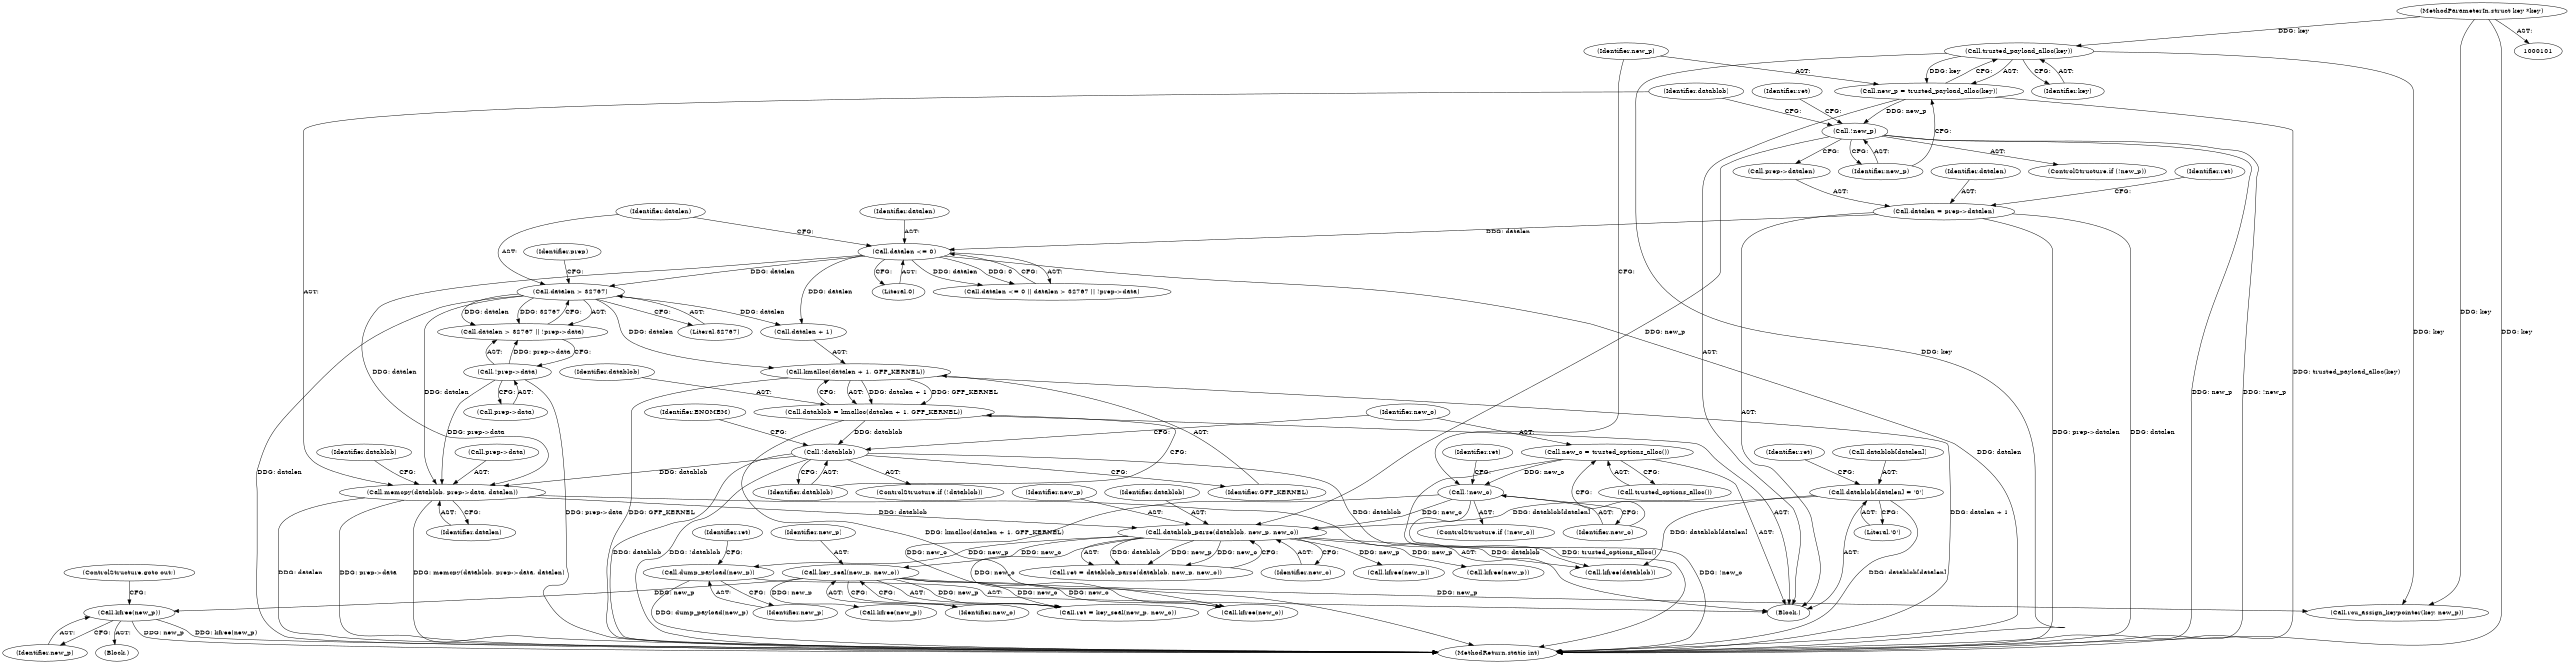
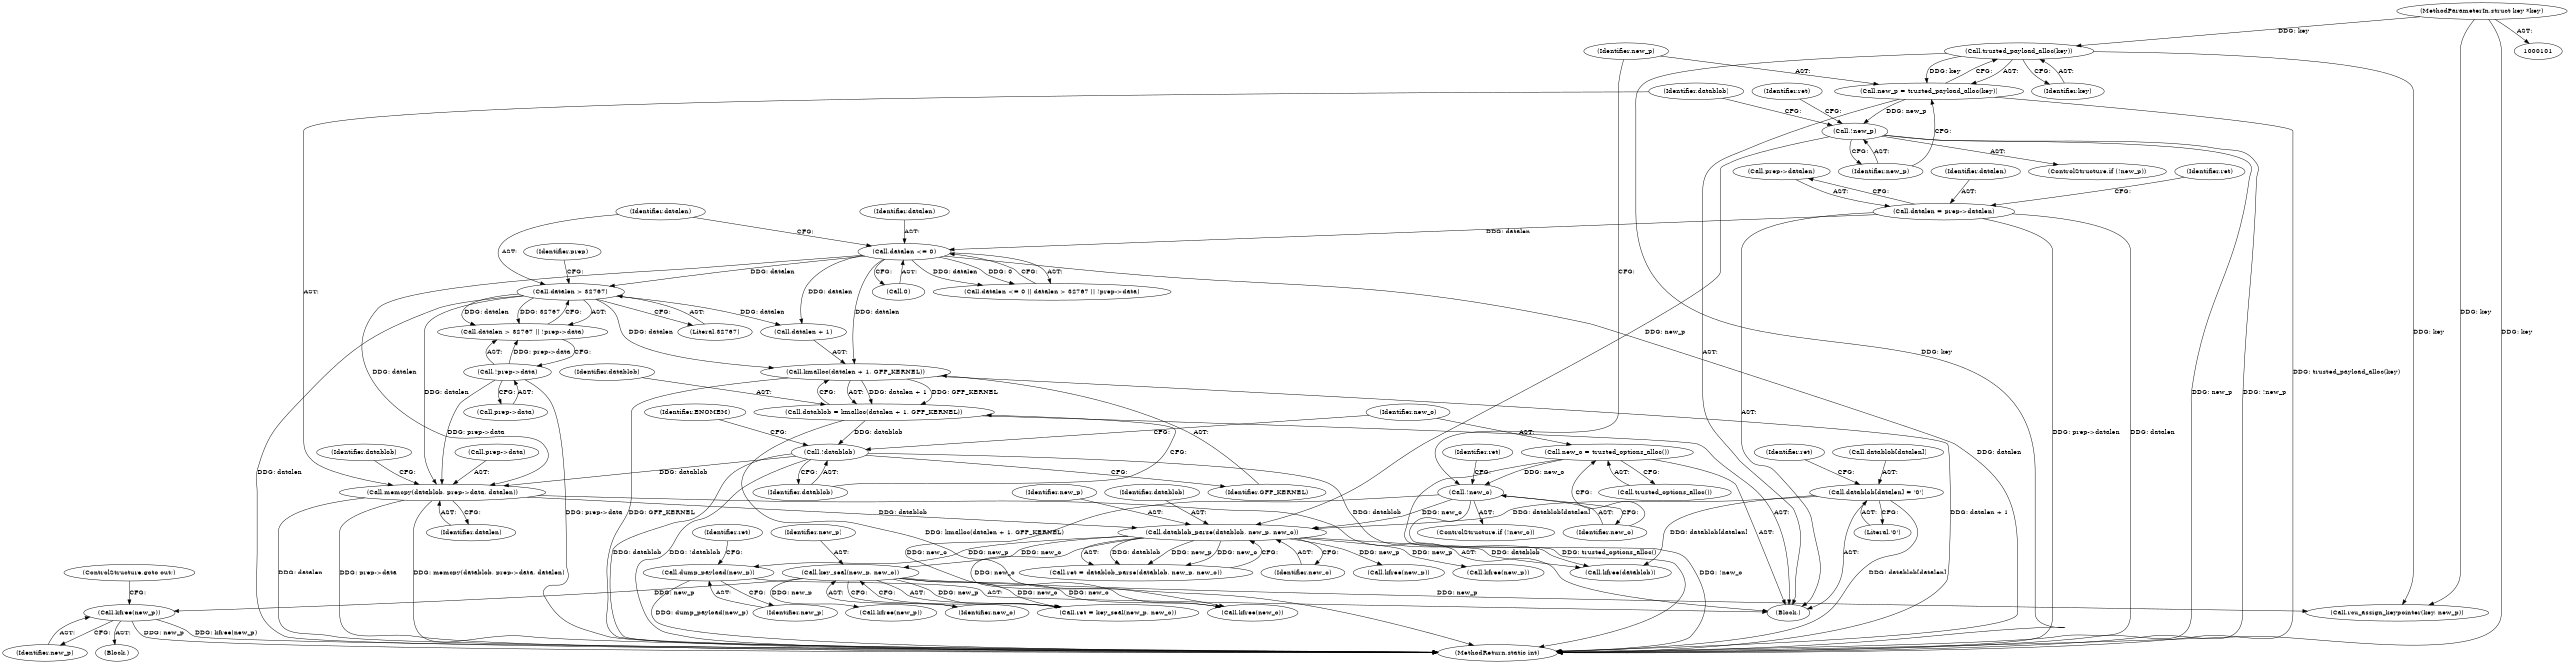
(1821, 150) -> (1864, 192)
(899, 292) -> (899, 292)
none -> (856, 305)
(930, 492) -> none
